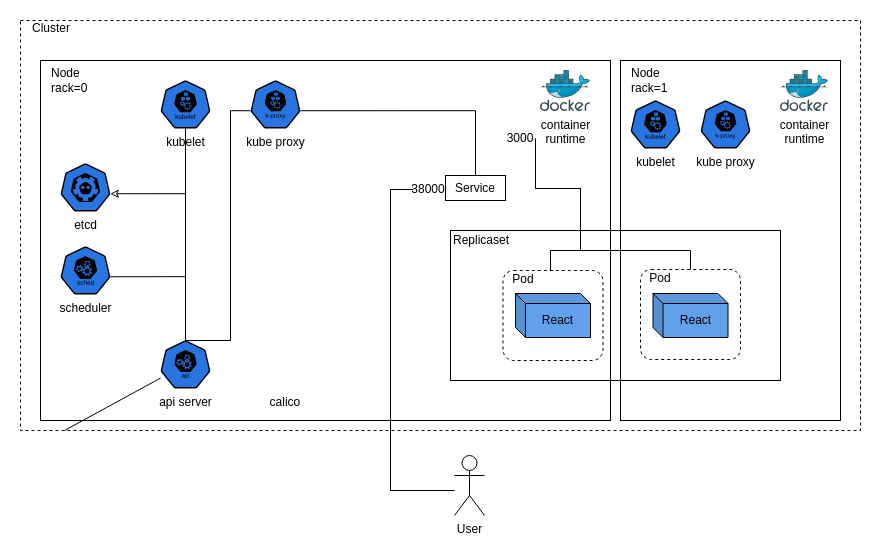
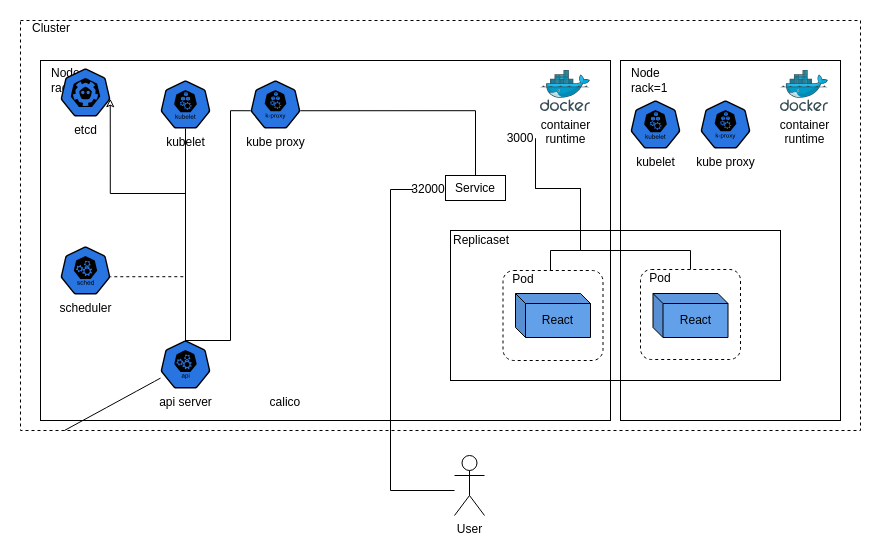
(86, 188) -> (86, 93)
(429, 190) -> (429, 190)
(147, 277) -> (147, 277)
